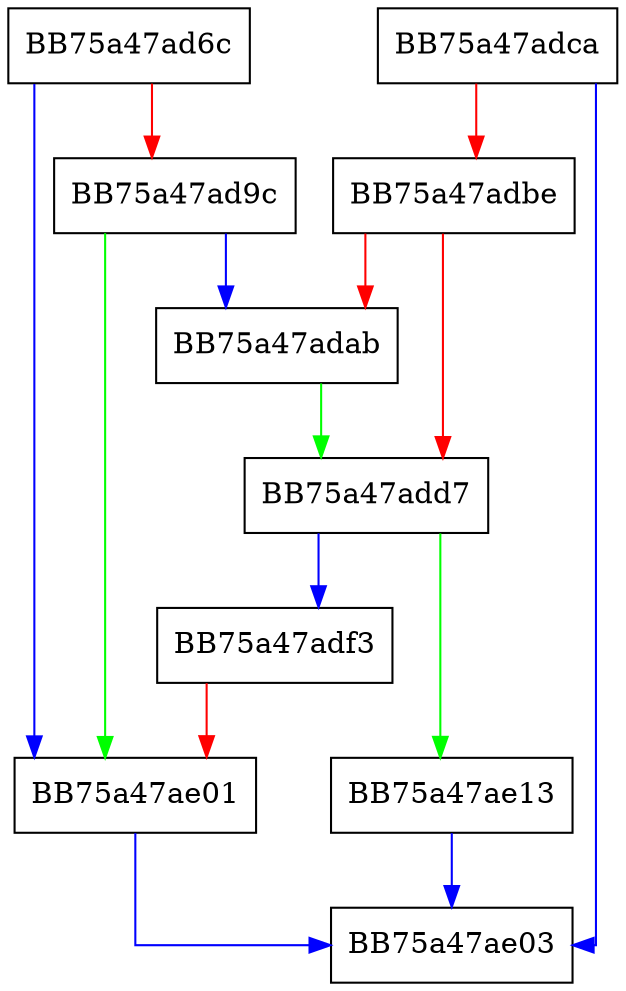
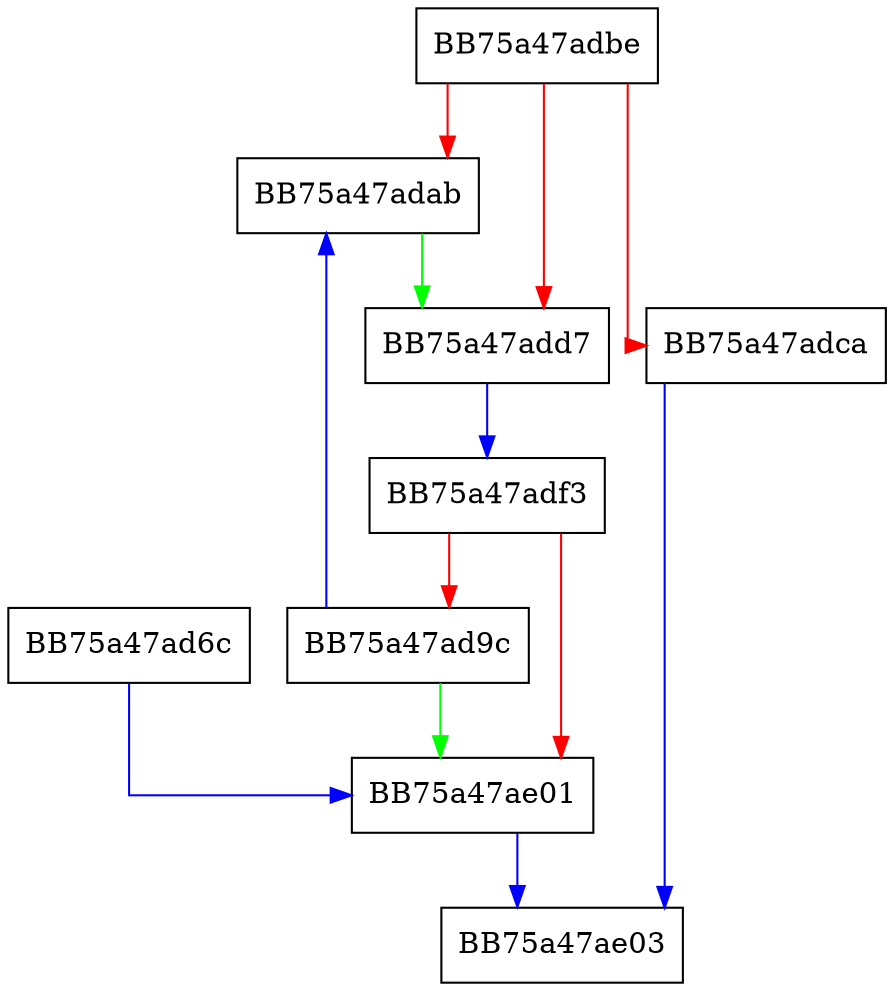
(152, 110) -> (449, 560)
(476, 110) -> (628, 216)
(452, 795) -> none
